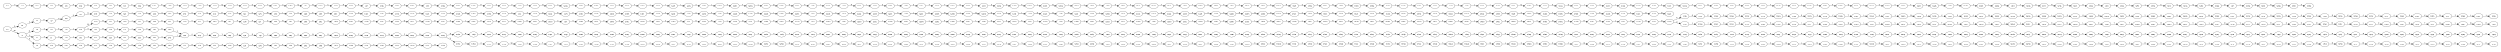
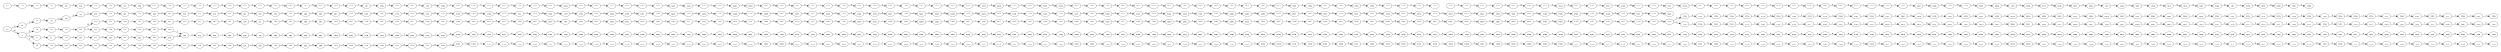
(1442, 6) -> none
(450, 39) -> (450, 46)
